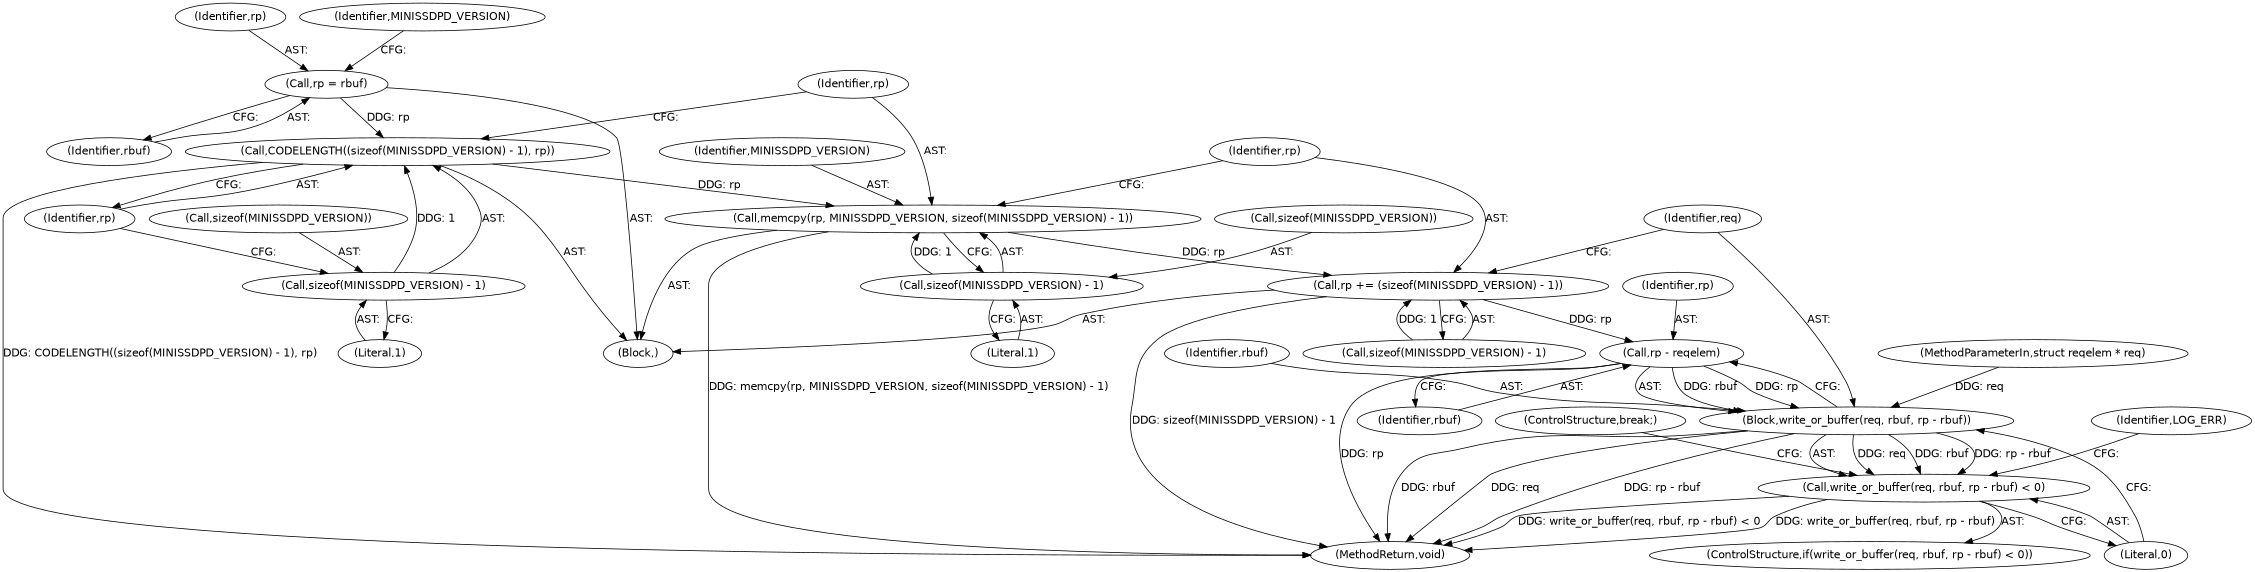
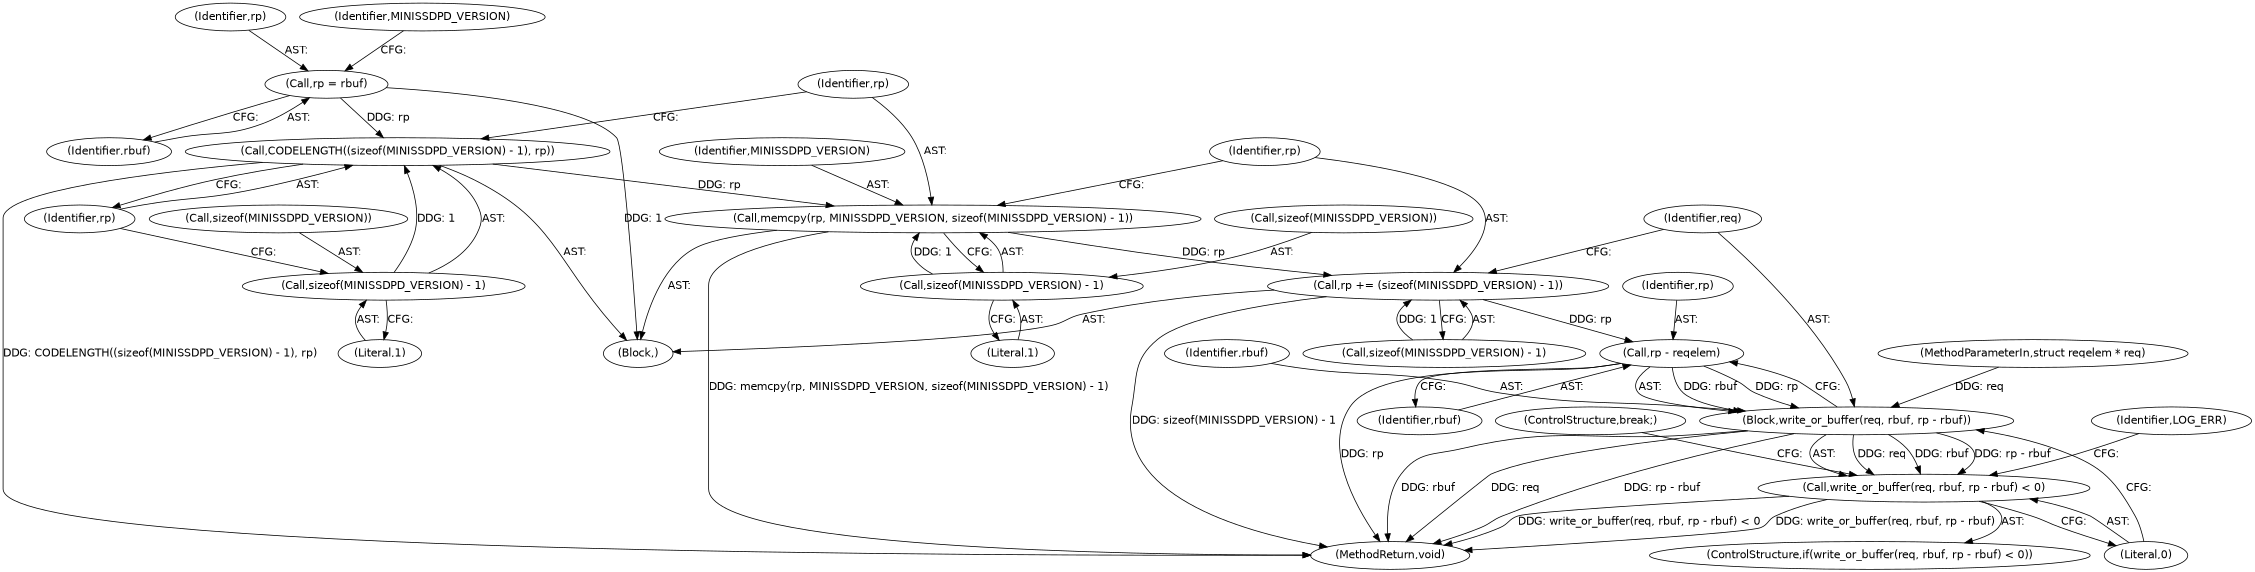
(643, 219) -> (643, 219)
